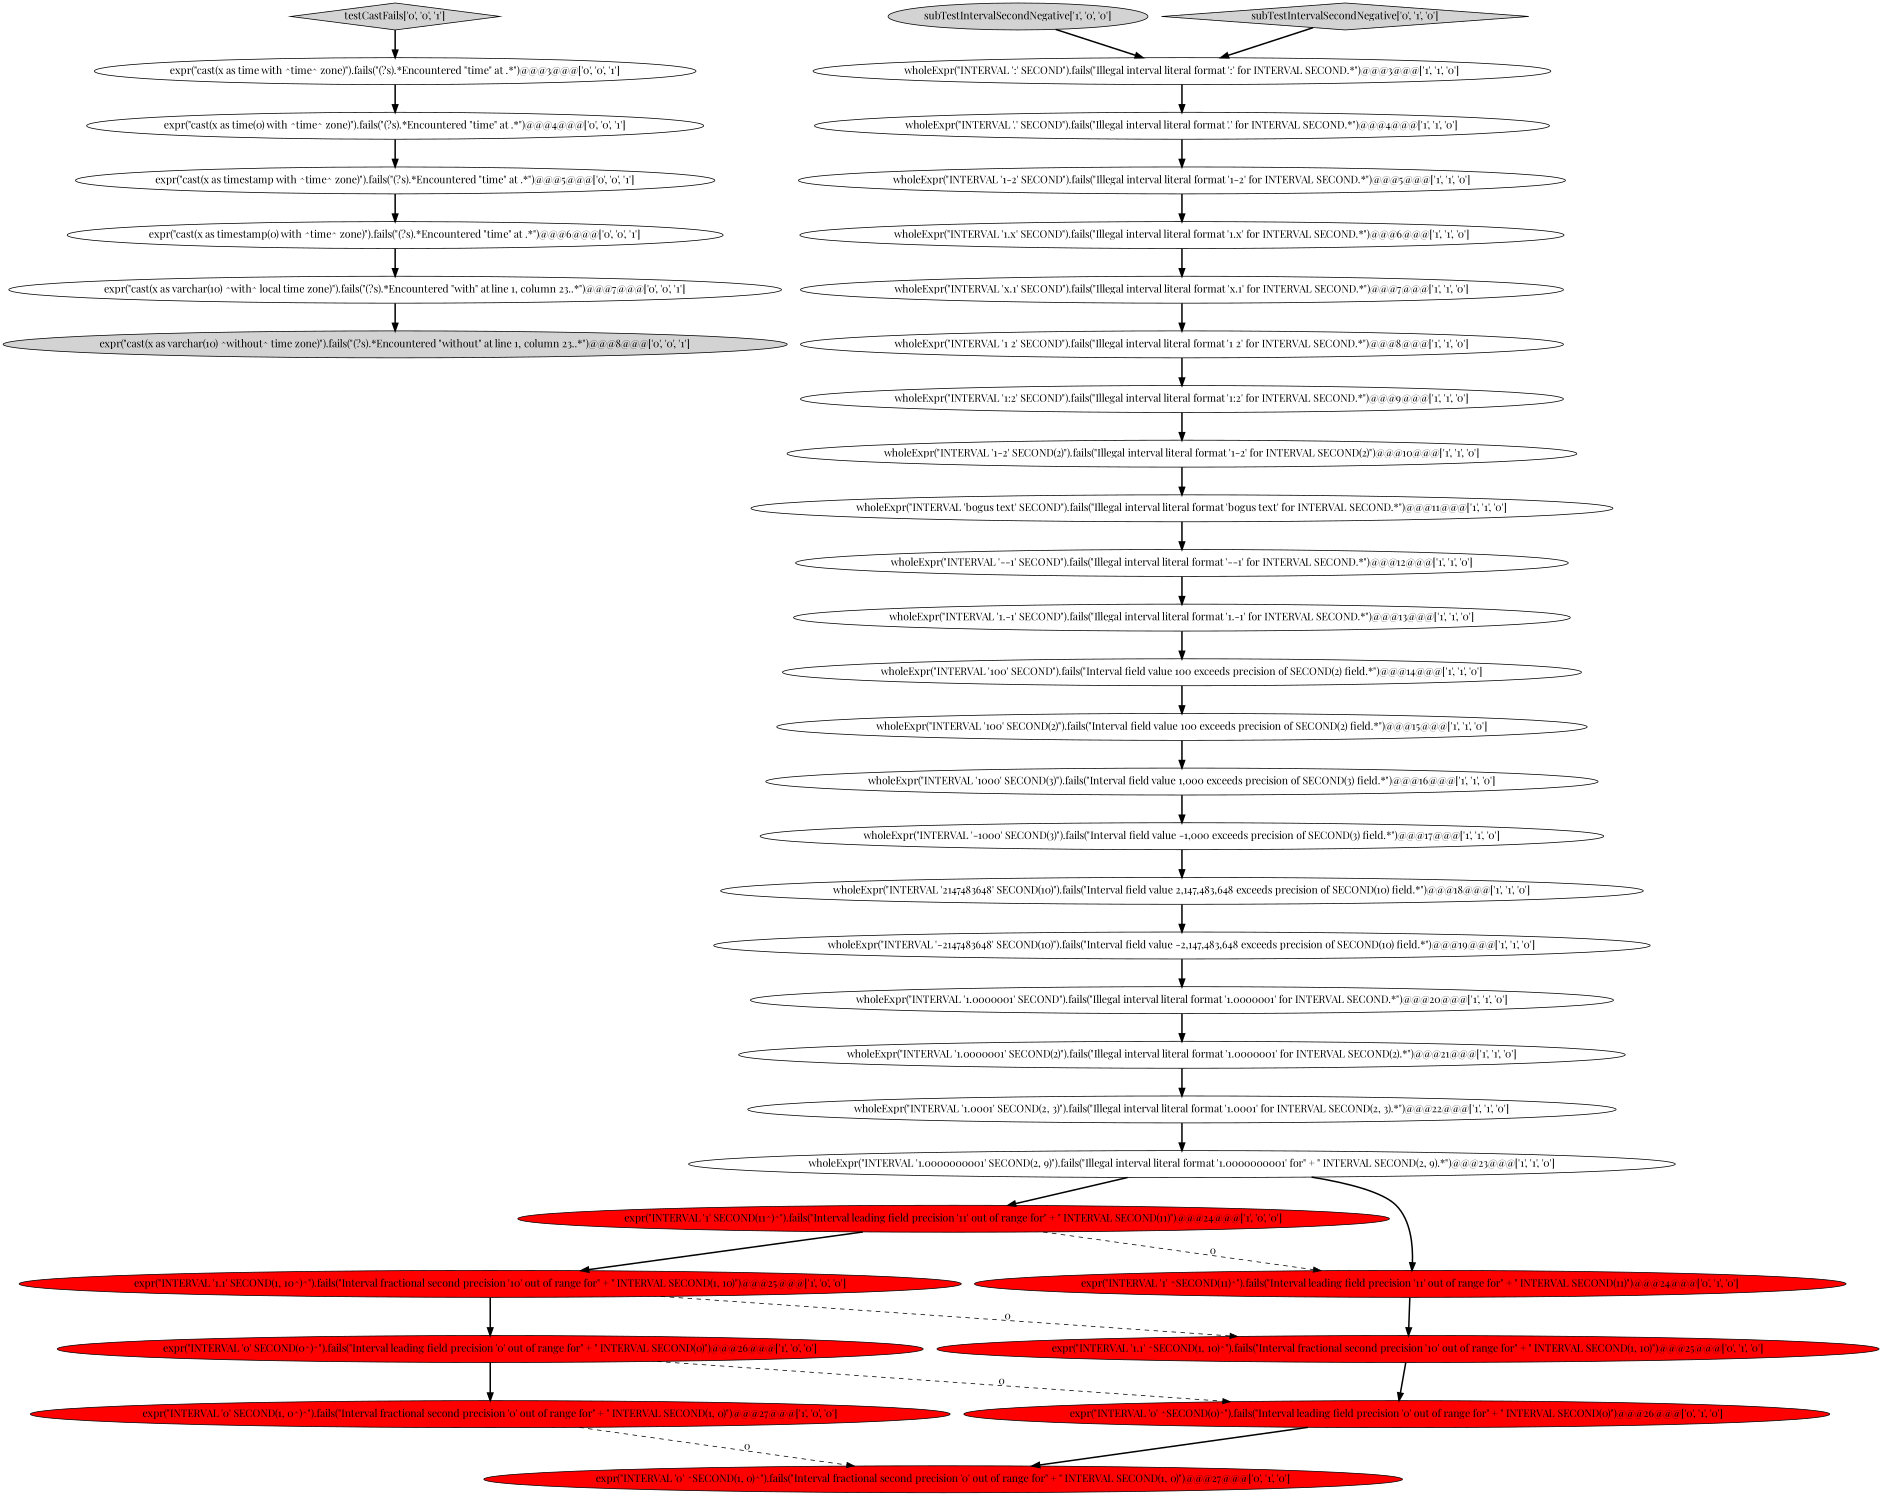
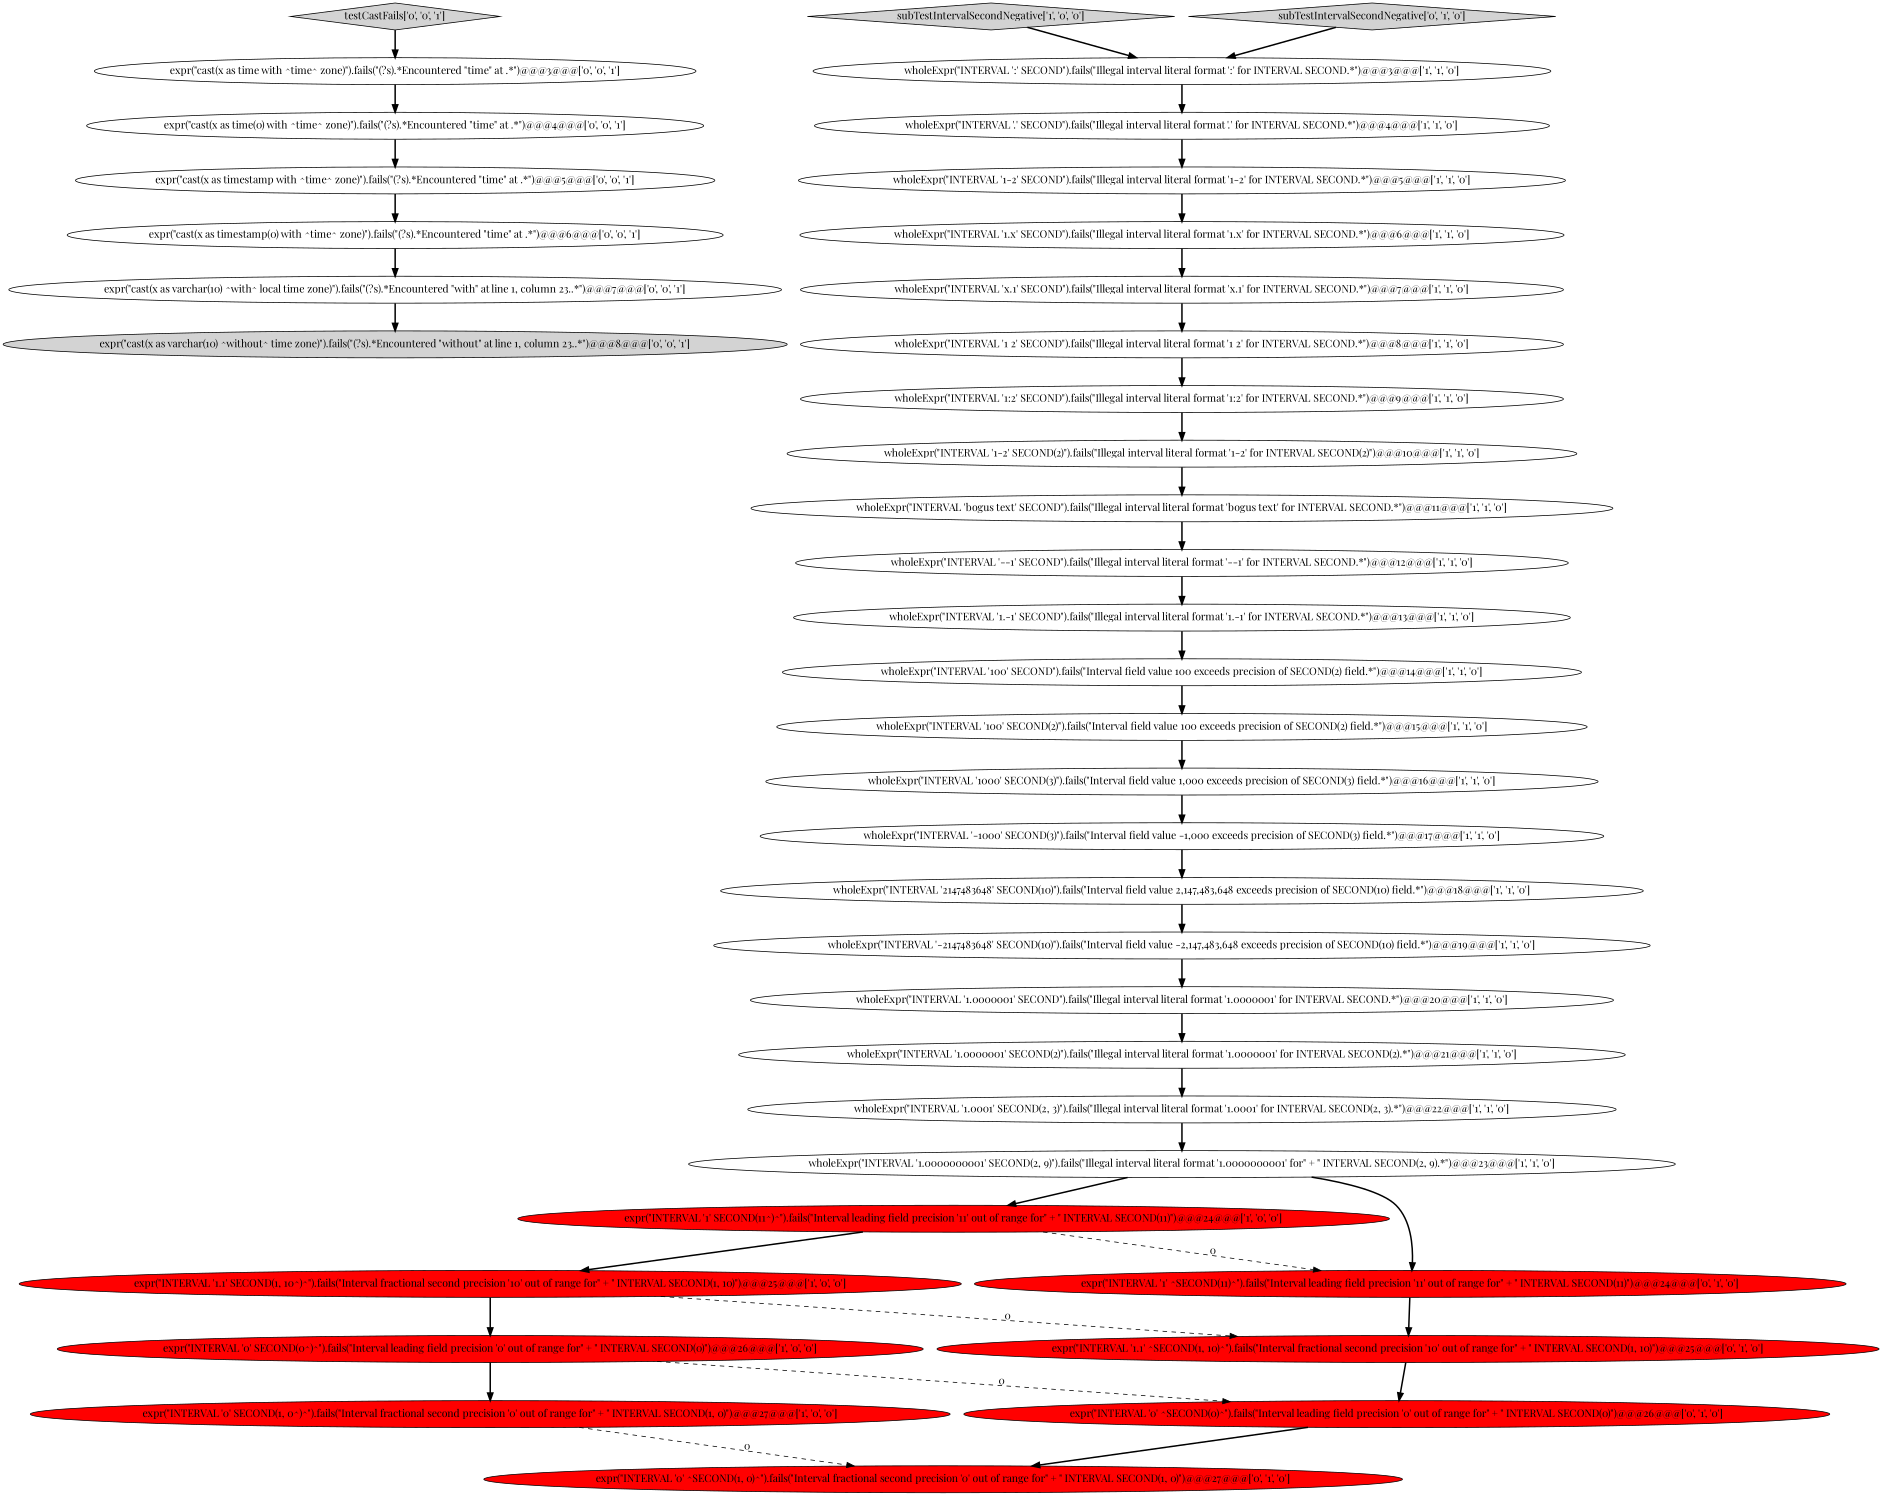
(1018, 16) -> (991, 16)
